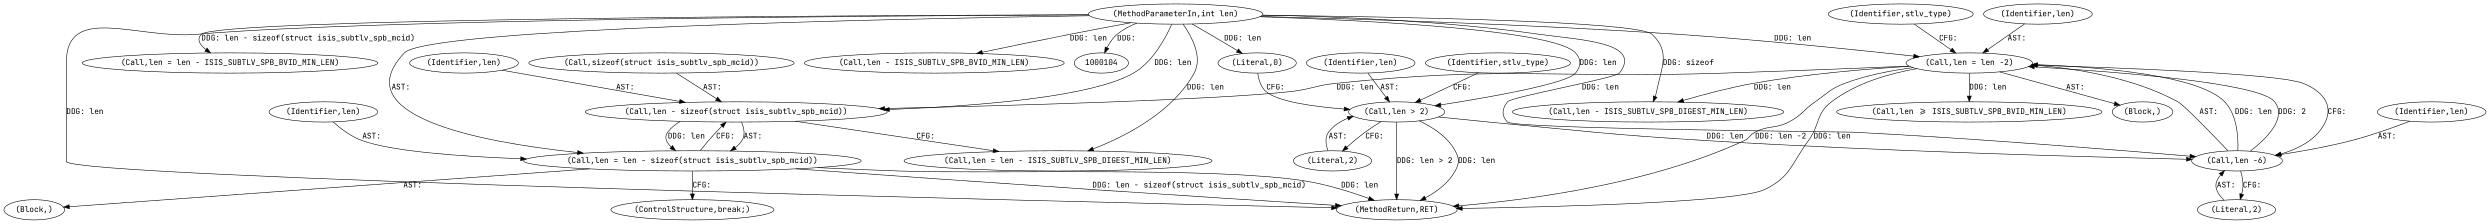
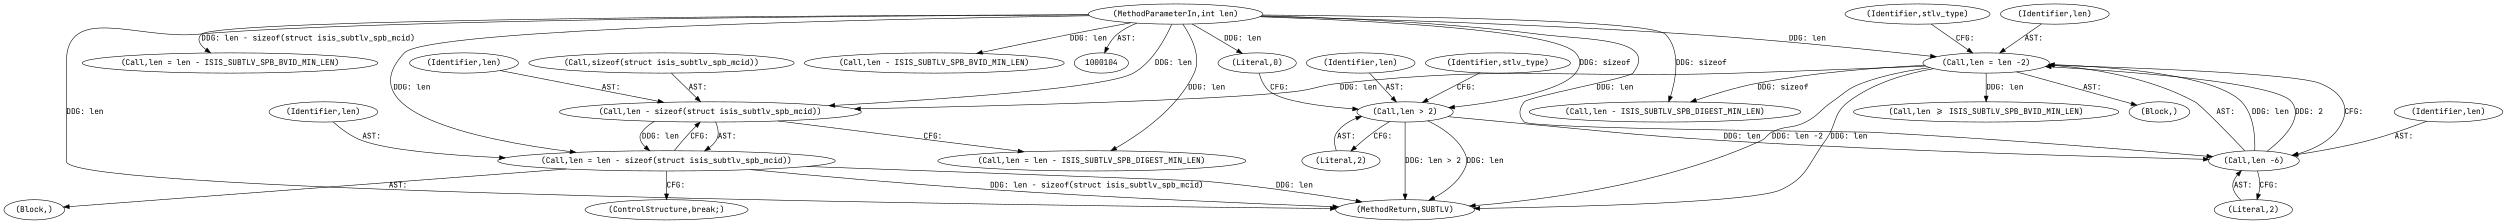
(1129, 39) -> (1129, 39)
(1598, 63) -> (1605, 63)
(403, 87) -> (412, 87)
(1773, 87) -> (1783, 87)
(1397, 210) -> (1405, 210)
